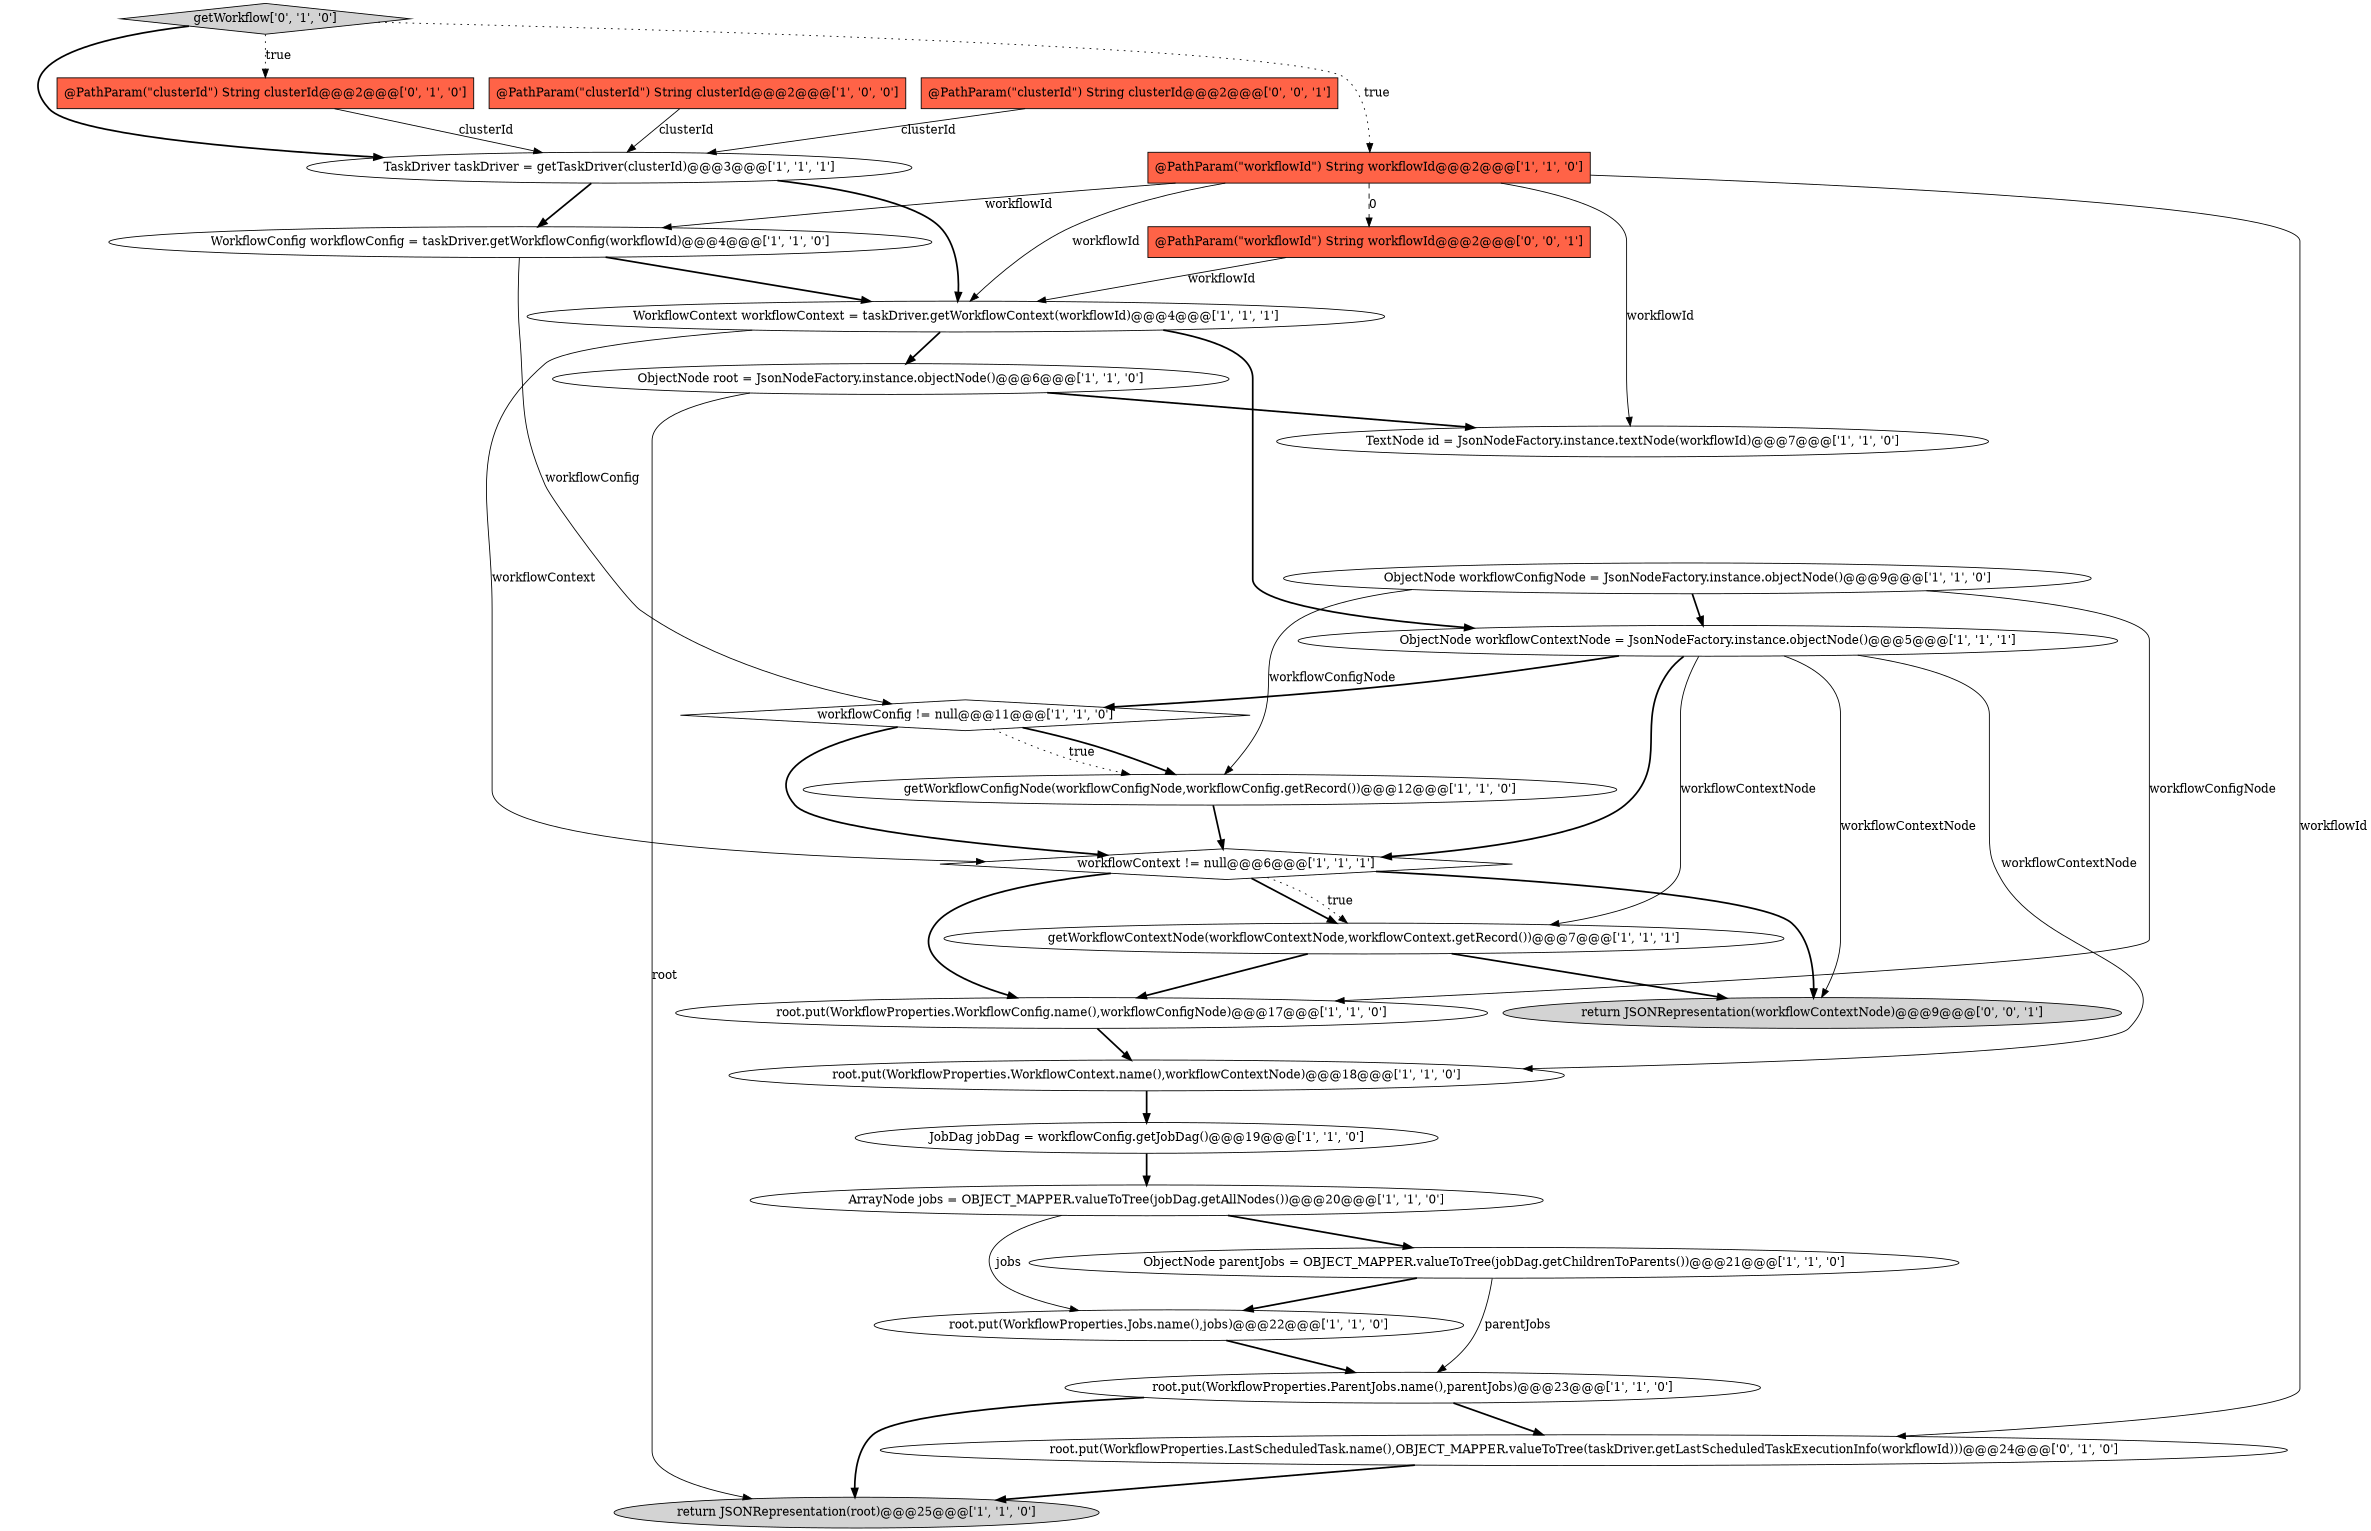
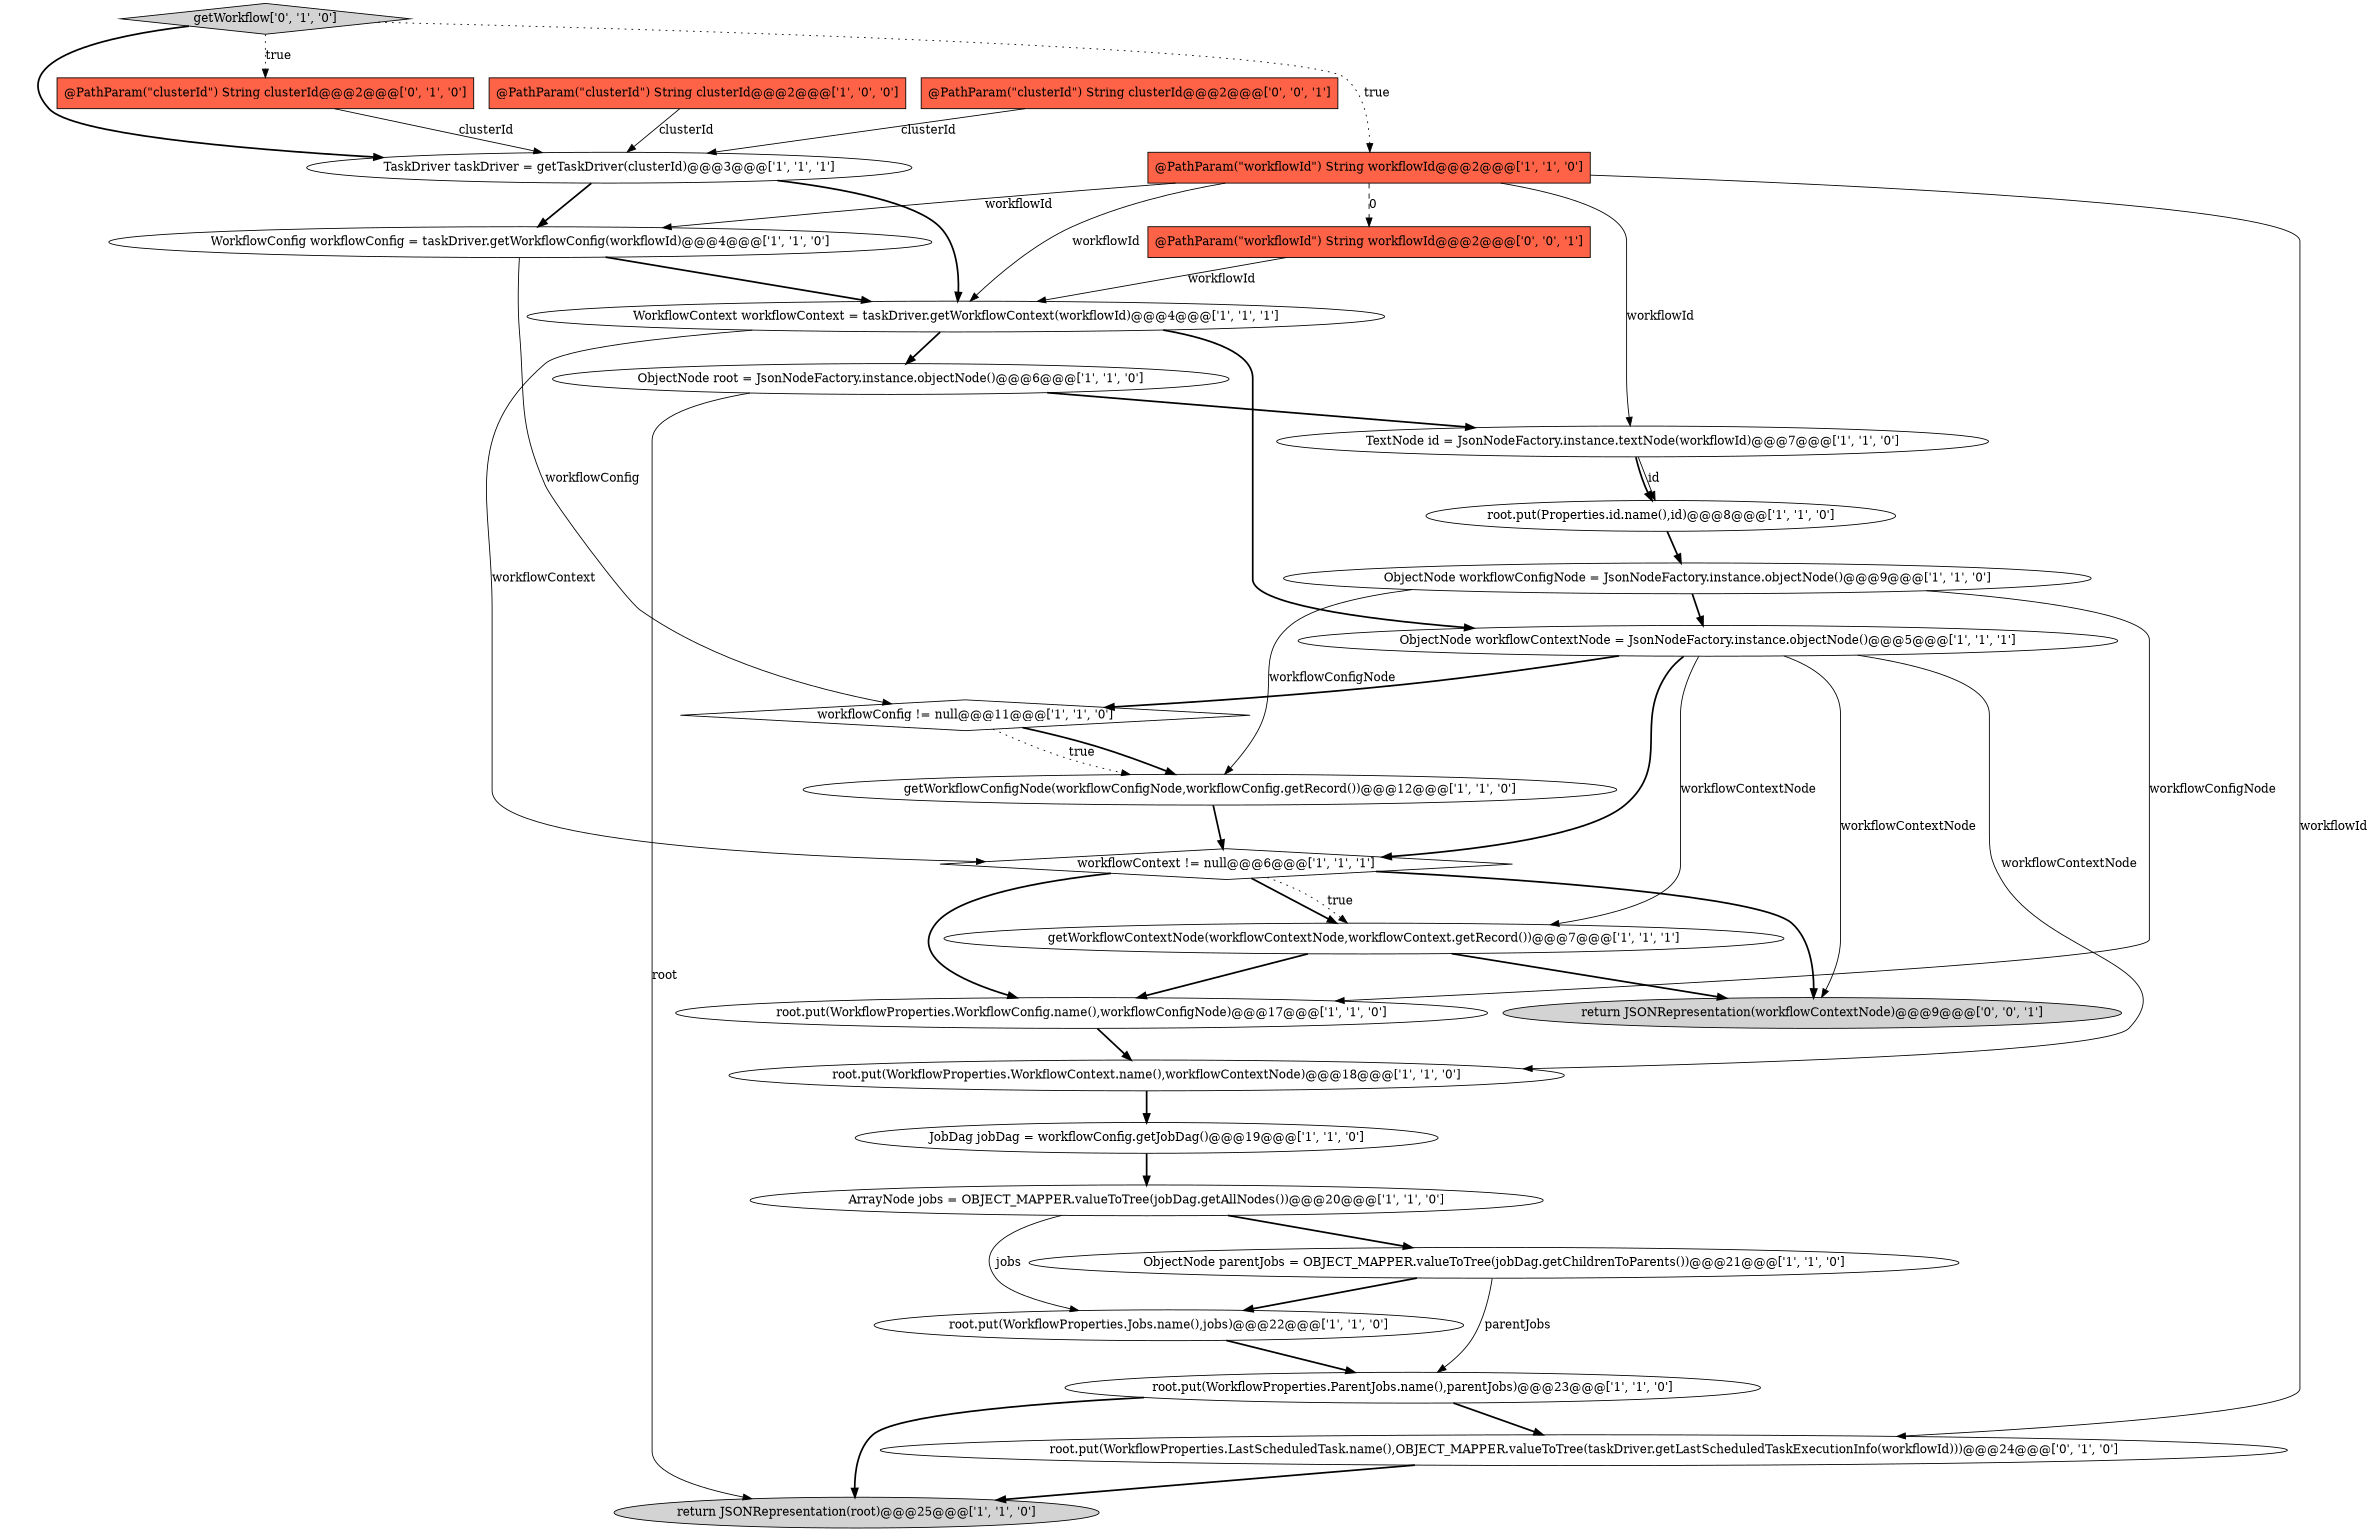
none -> (1661, 516)
(868, 828) -> none
